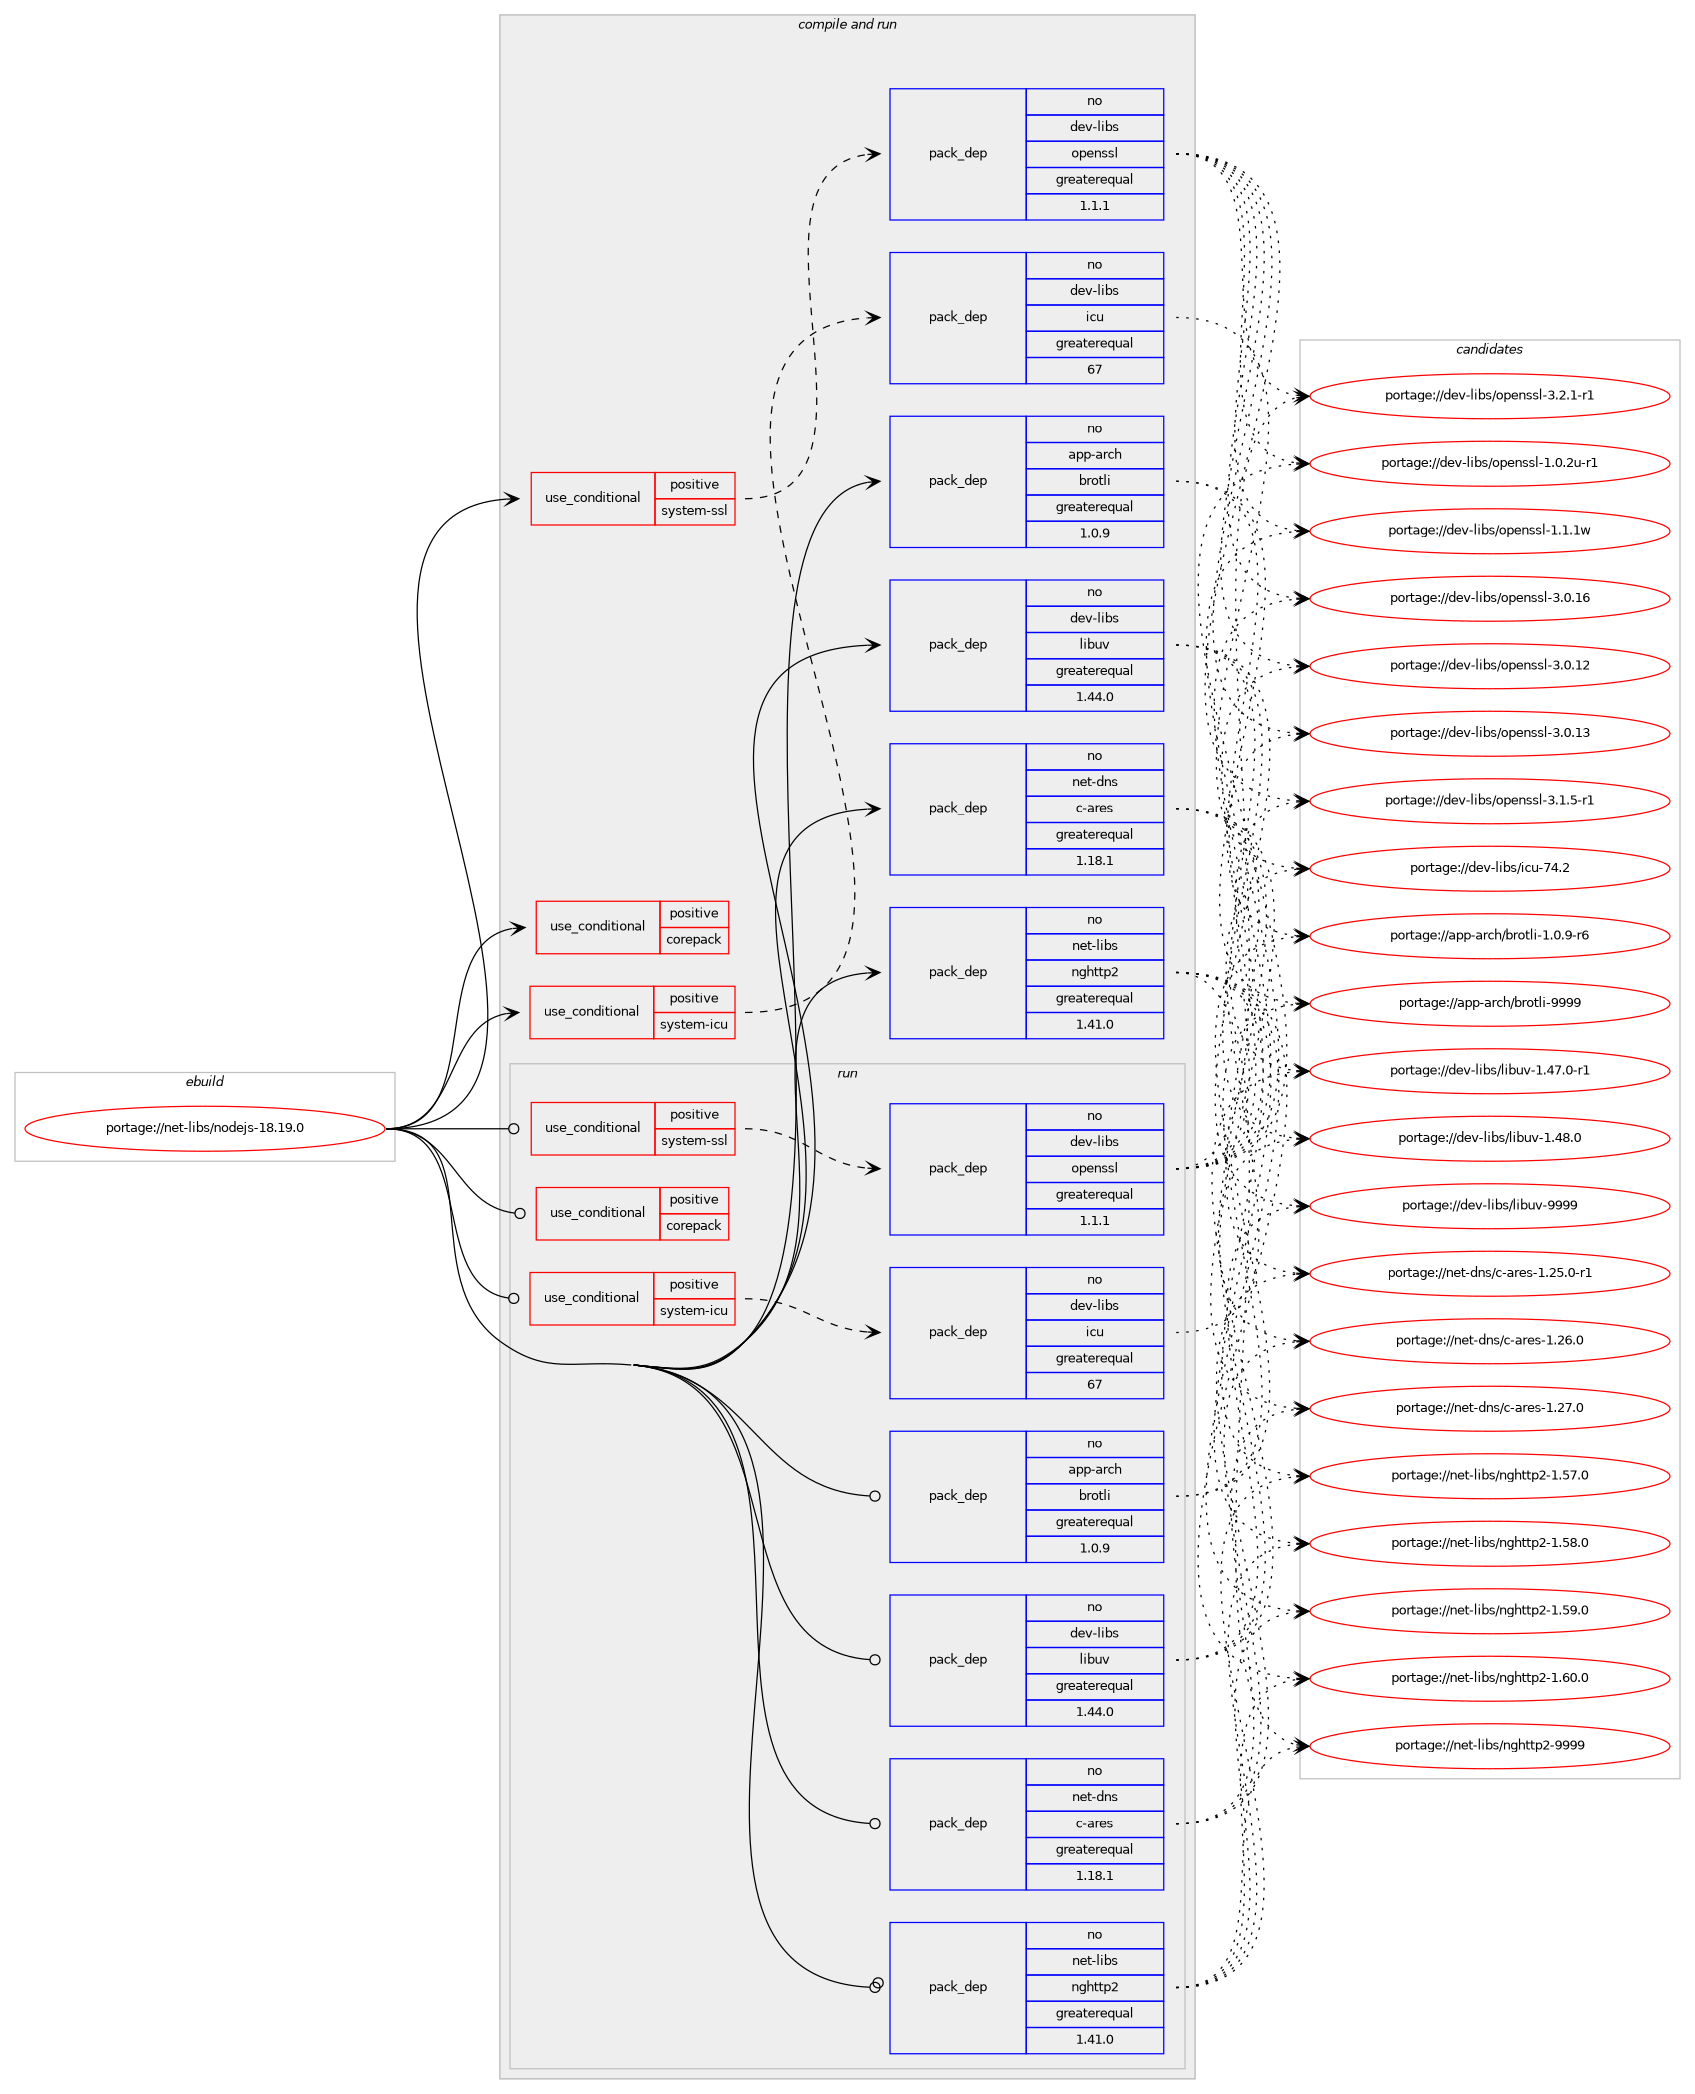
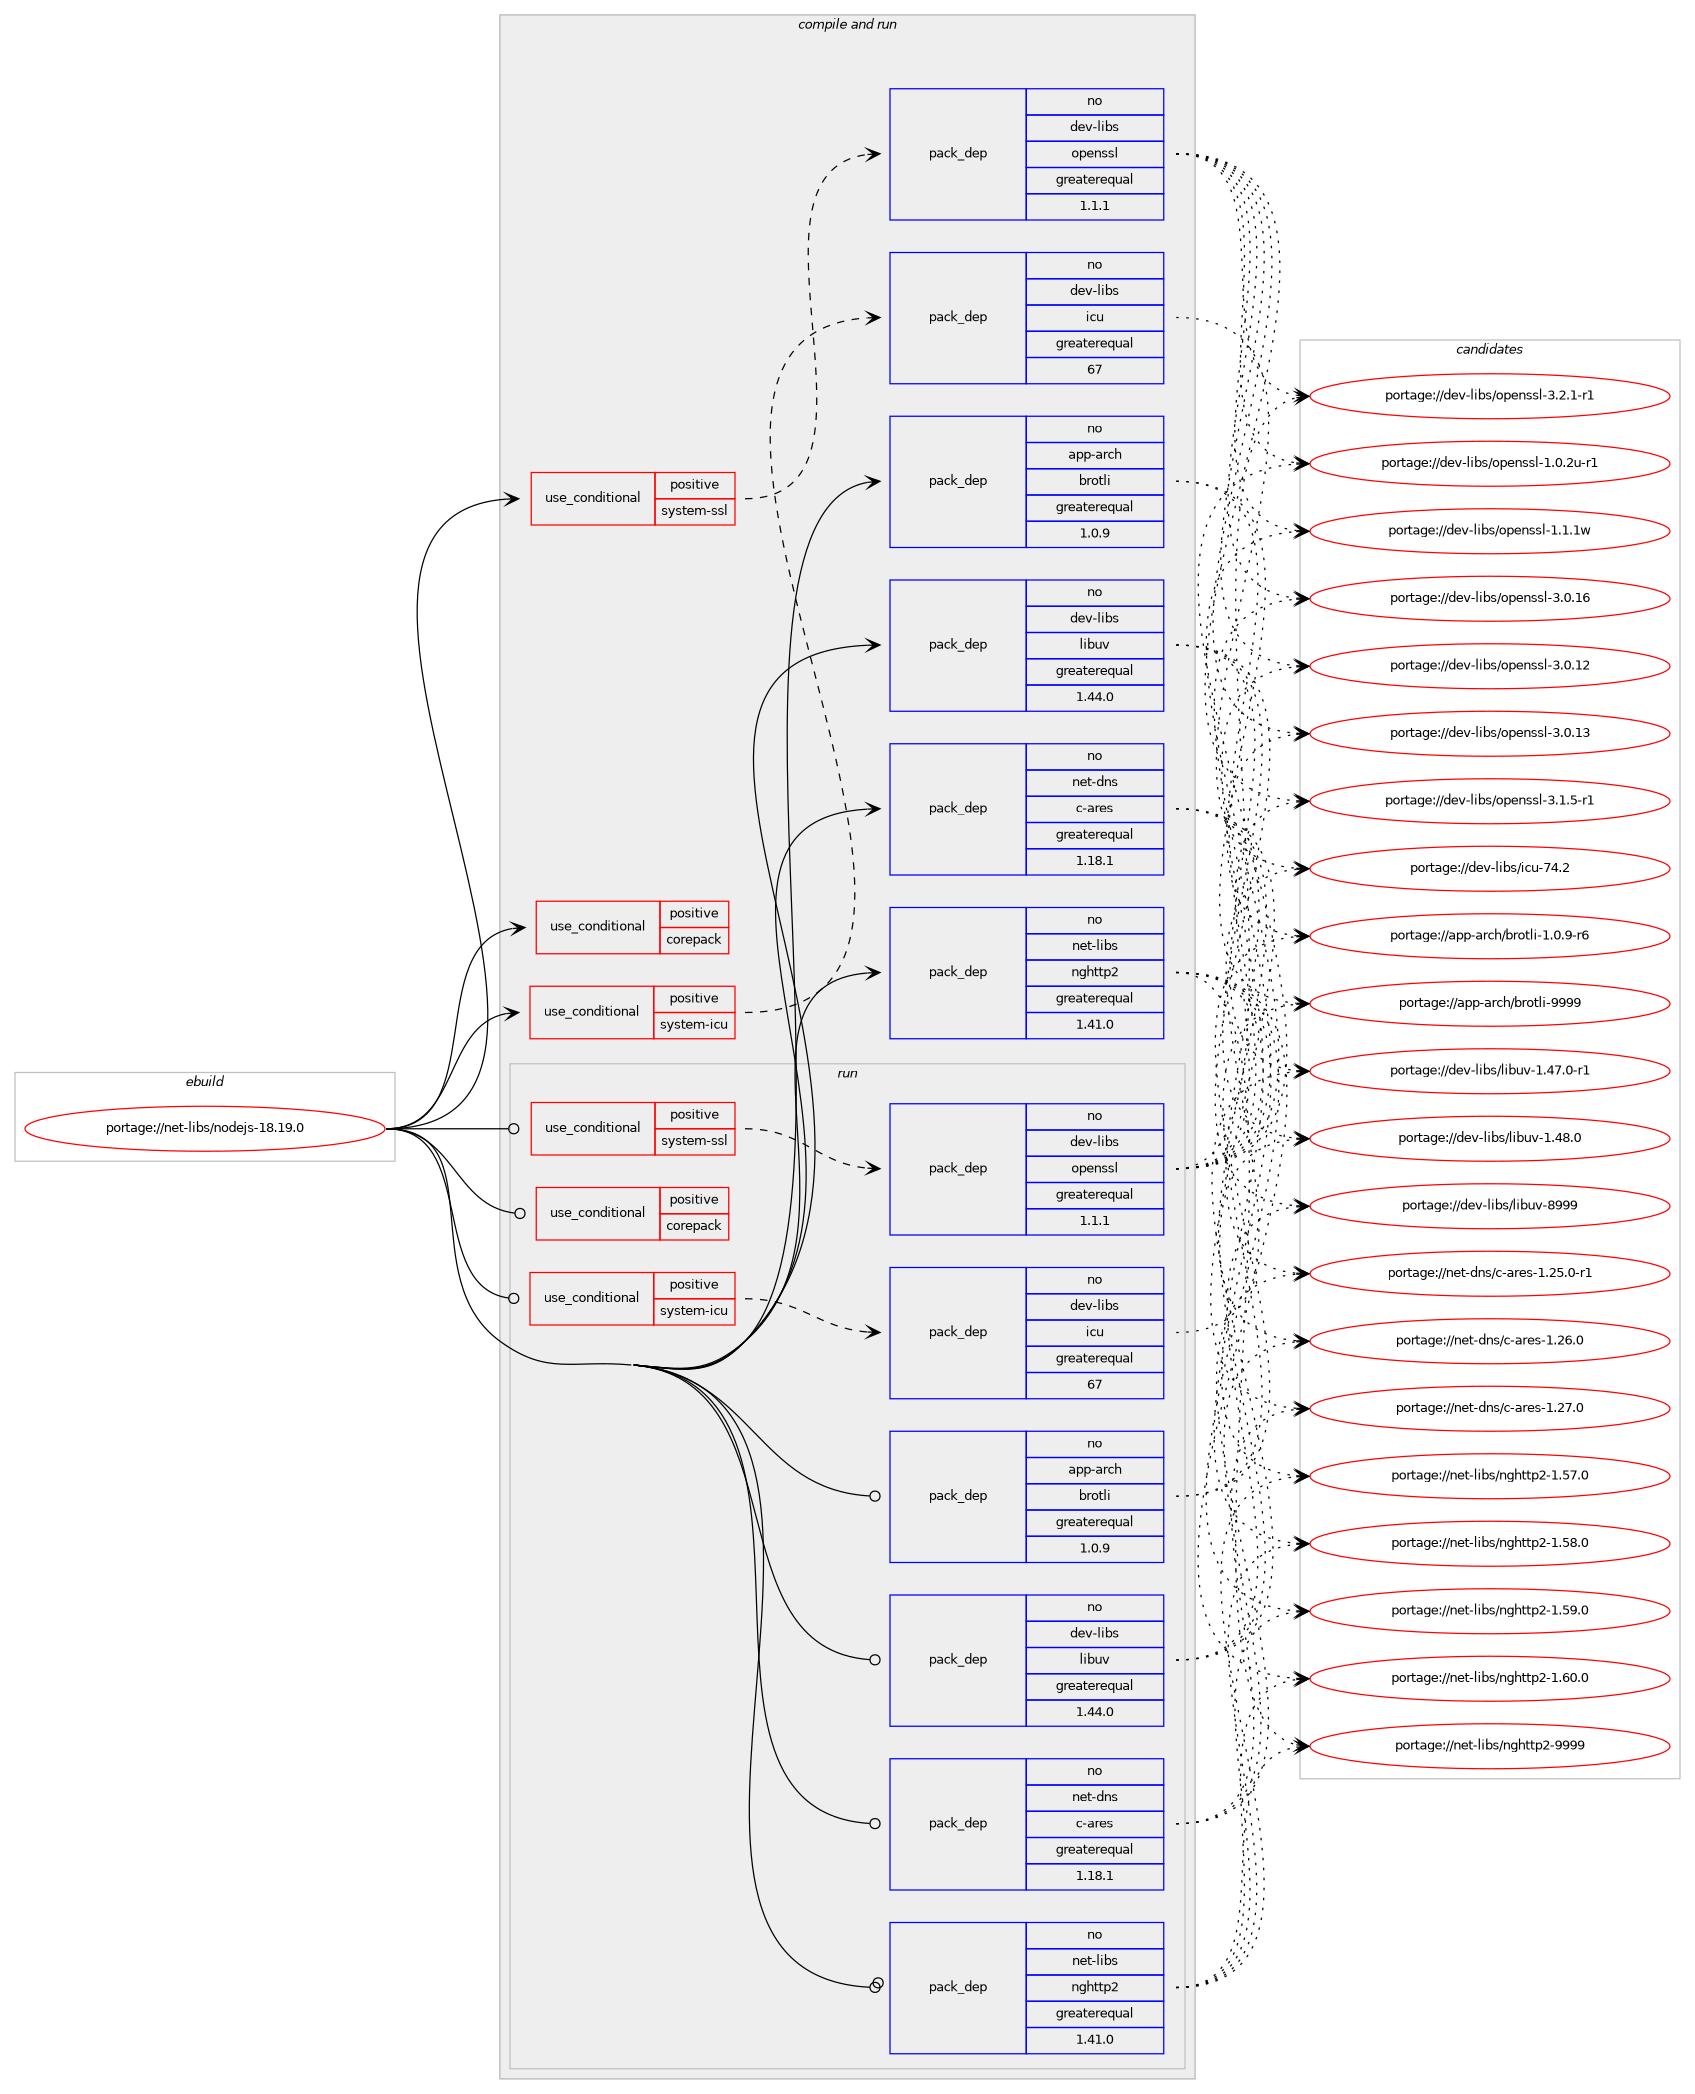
(1490, 1206) -> (1490, 1206)
